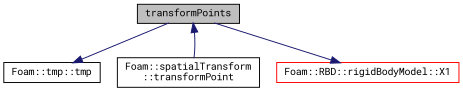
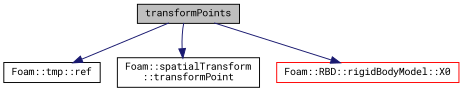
(195, 45) -> (182, 36)
(52, 73) -> (52, 73)
(368, 73) -> (368, 73)
